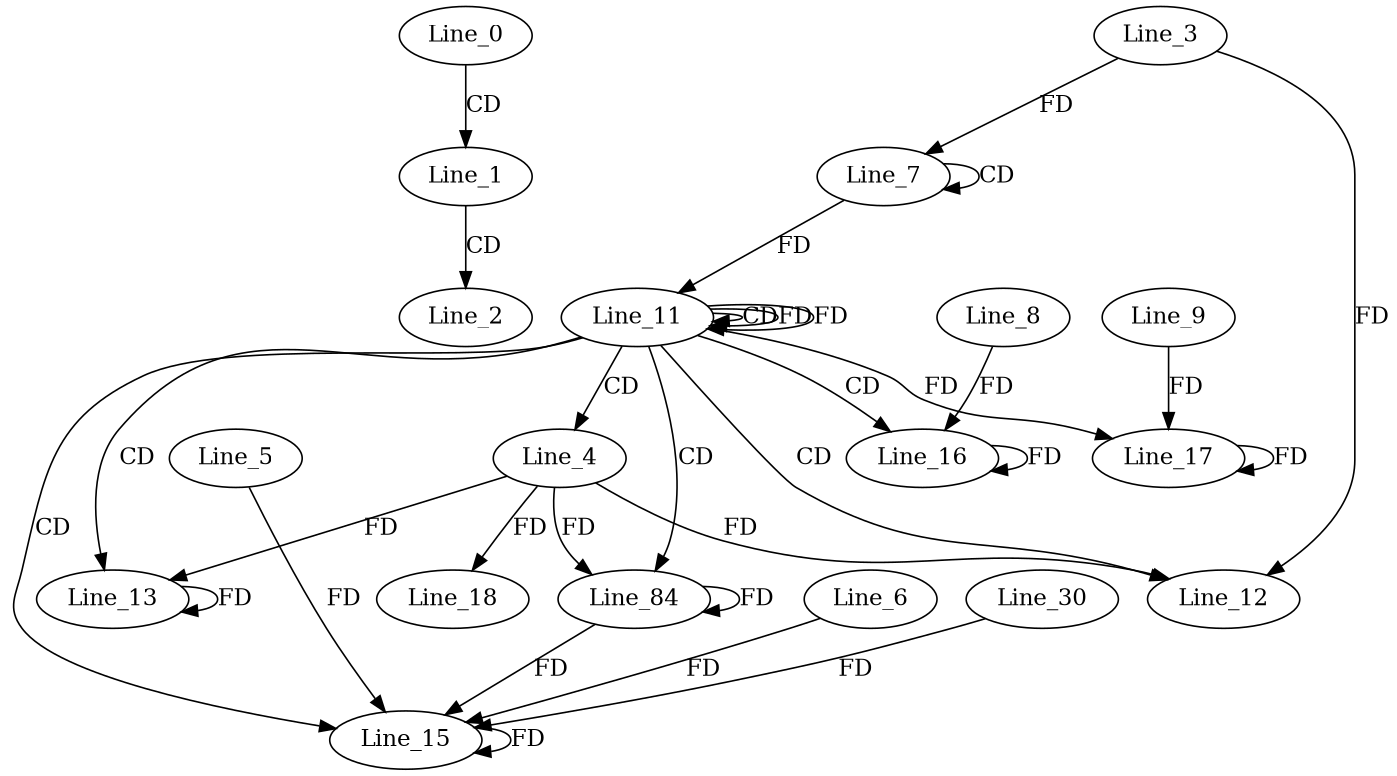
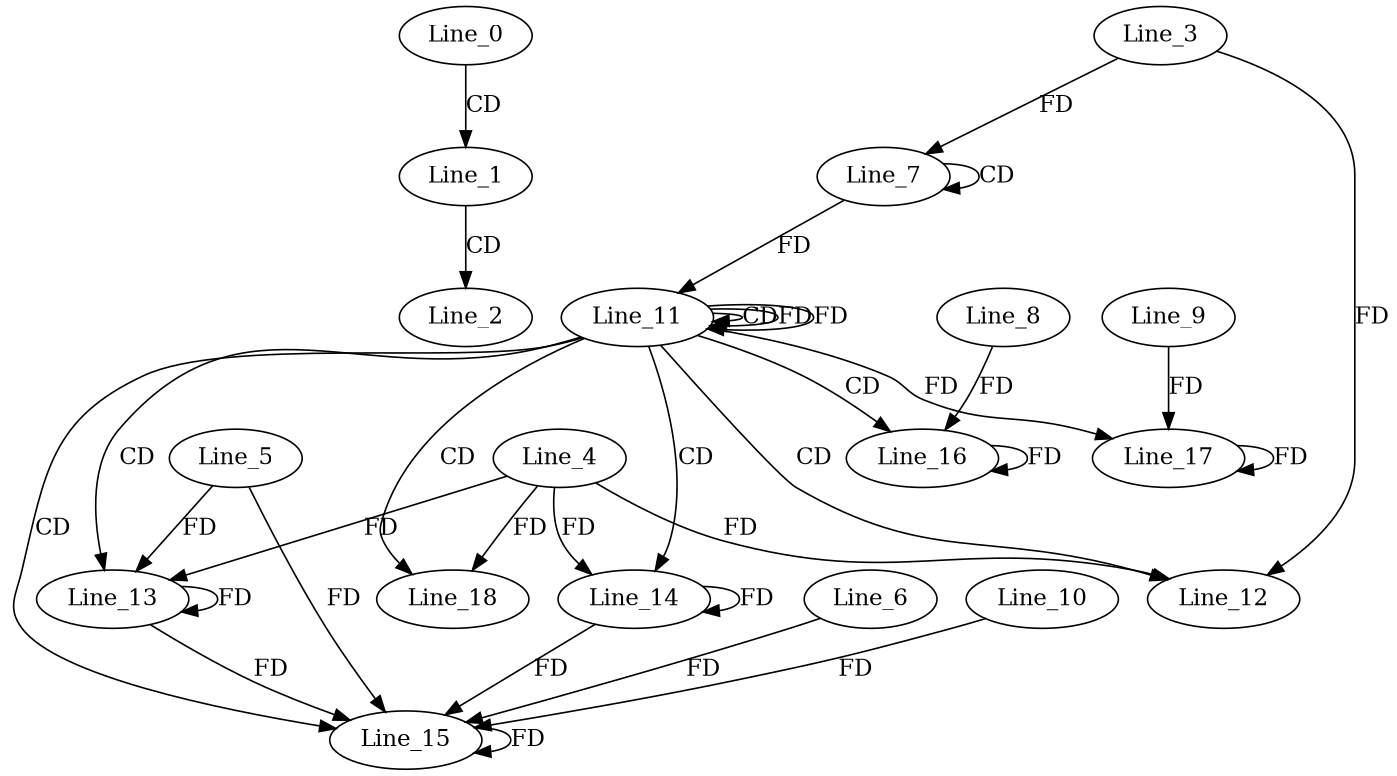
(603, 381) -> (445, 425)
none -> (180, 522)
(634, 599) -> (634, 599)
(1042, 599) -> (1042, 599)
none -> (240, 675)
